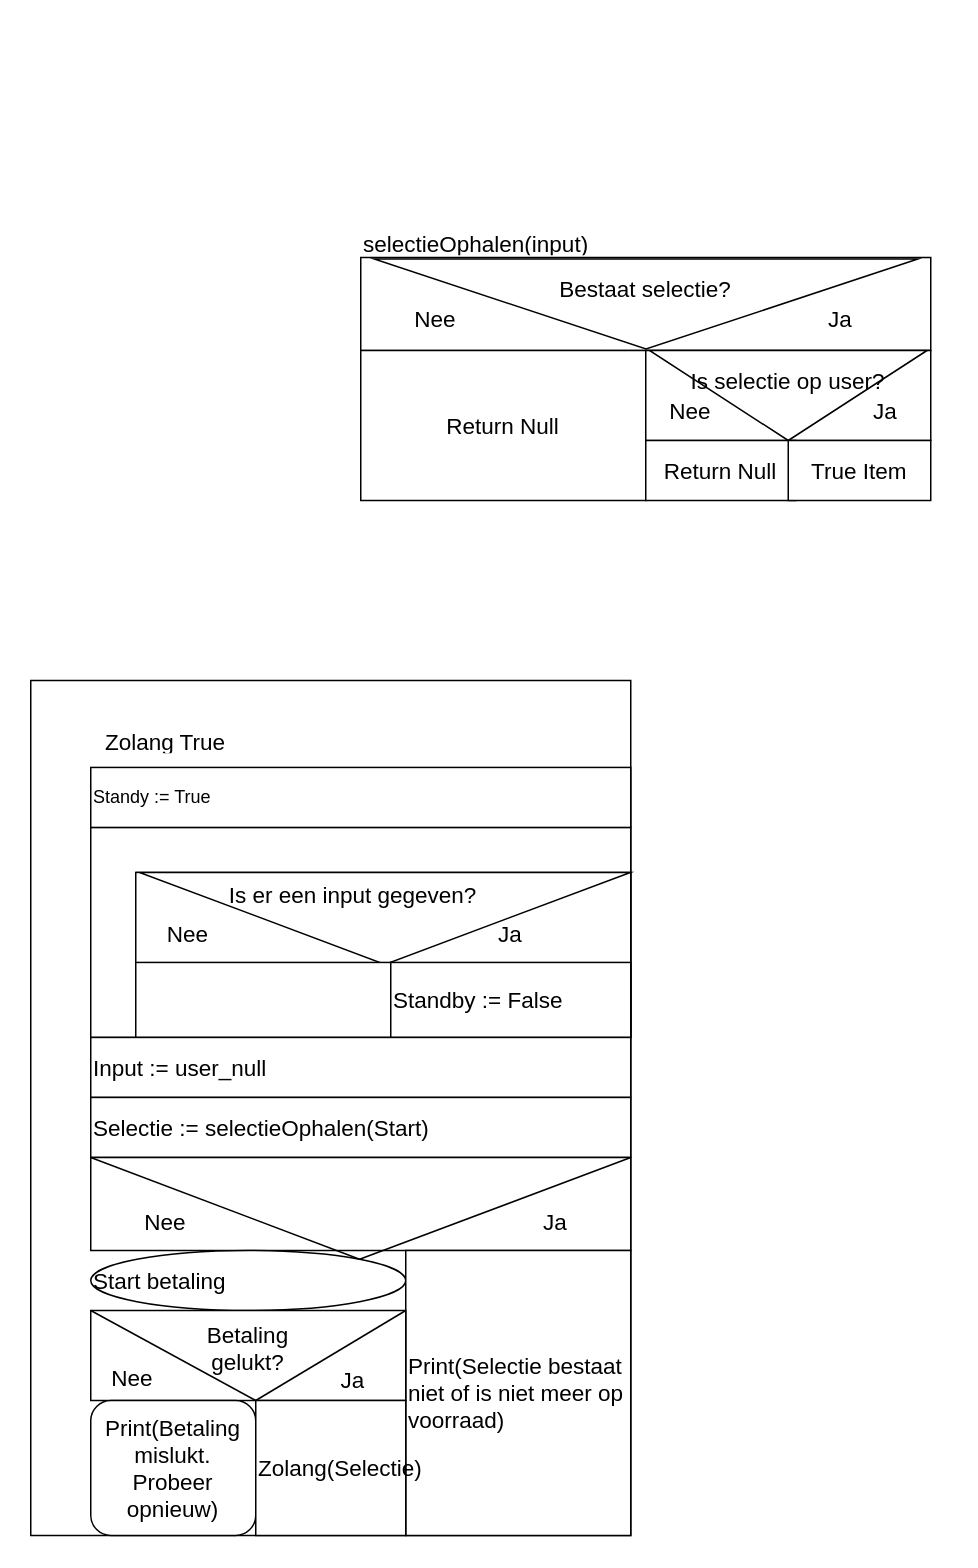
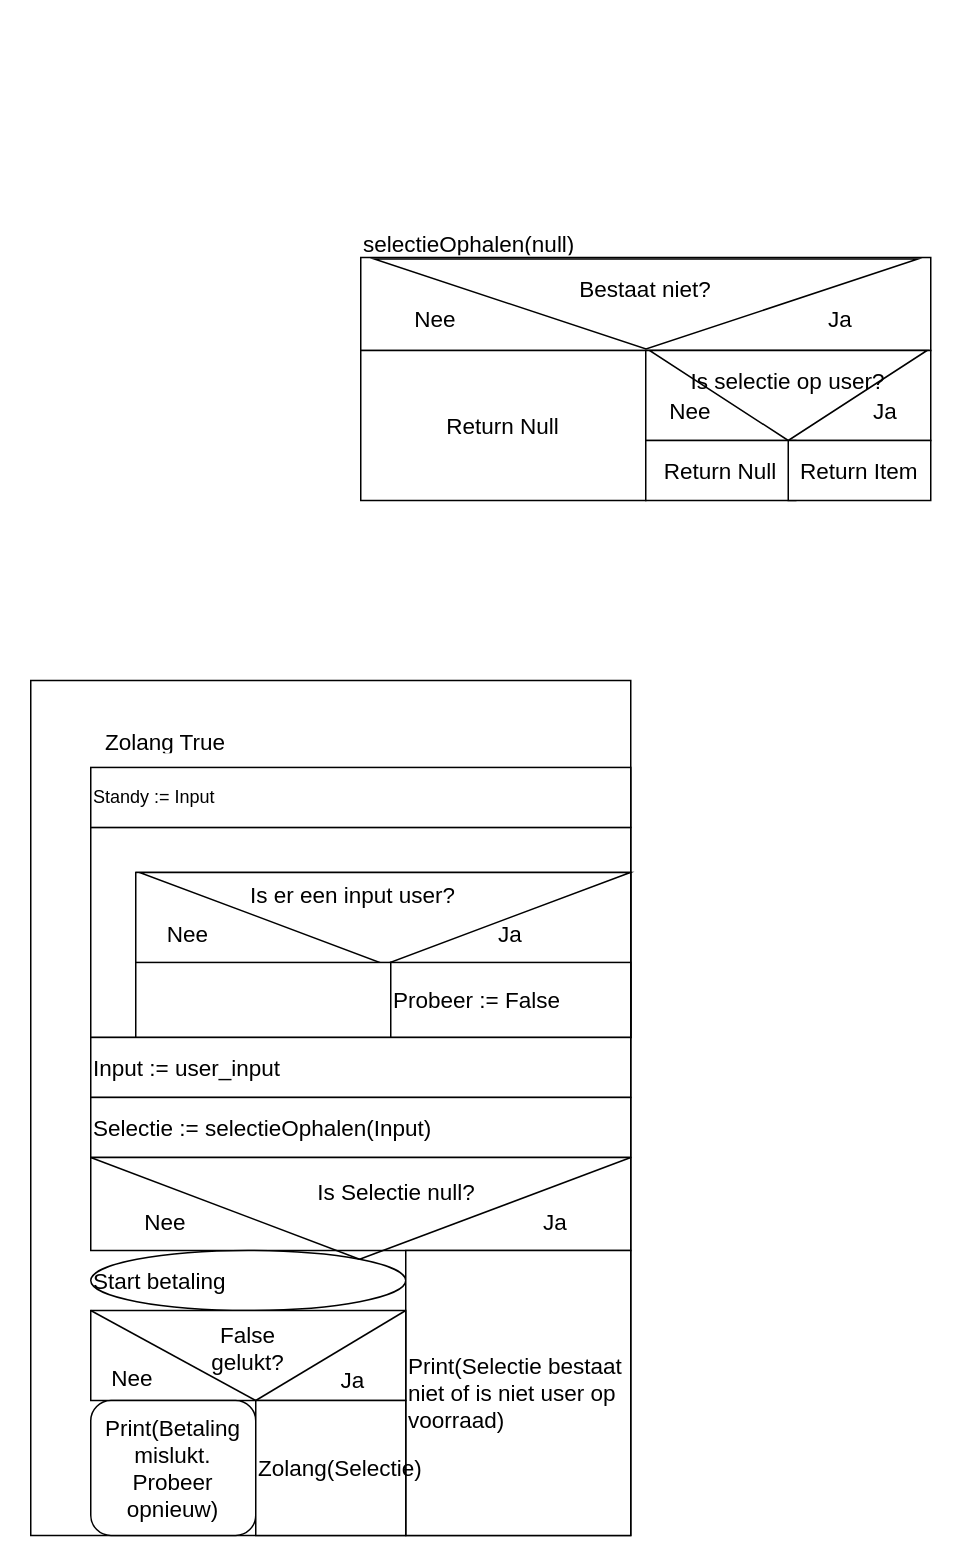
(491, 242) -> (481, 242)
(646, 287) -> (646, 287)
(860, 470) -> (860, 470)
(157, 797) -> (162, 797)
(353, 895) -> (353, 895)
(483, 1000) -> (483, 1000)
(193, 1067) -> (202, 1067)
(285, 1127) -> (285, 1127)
none -> (397, 1190)
(248, 1348) -> (248, 1348)
(520, 1393) -> (520, 1393)
